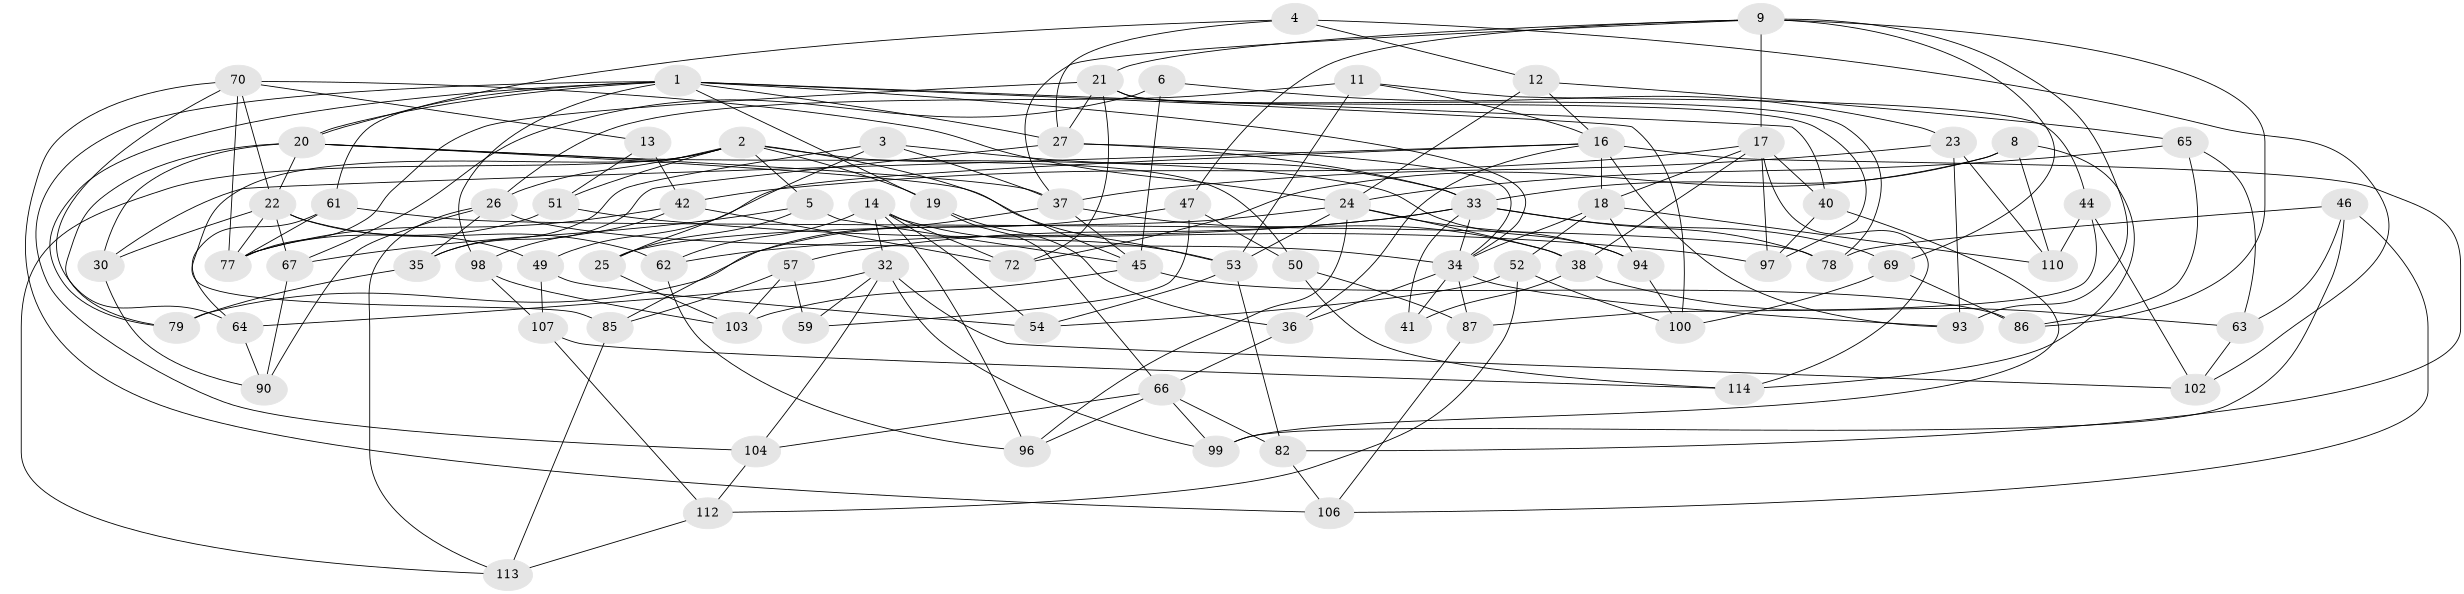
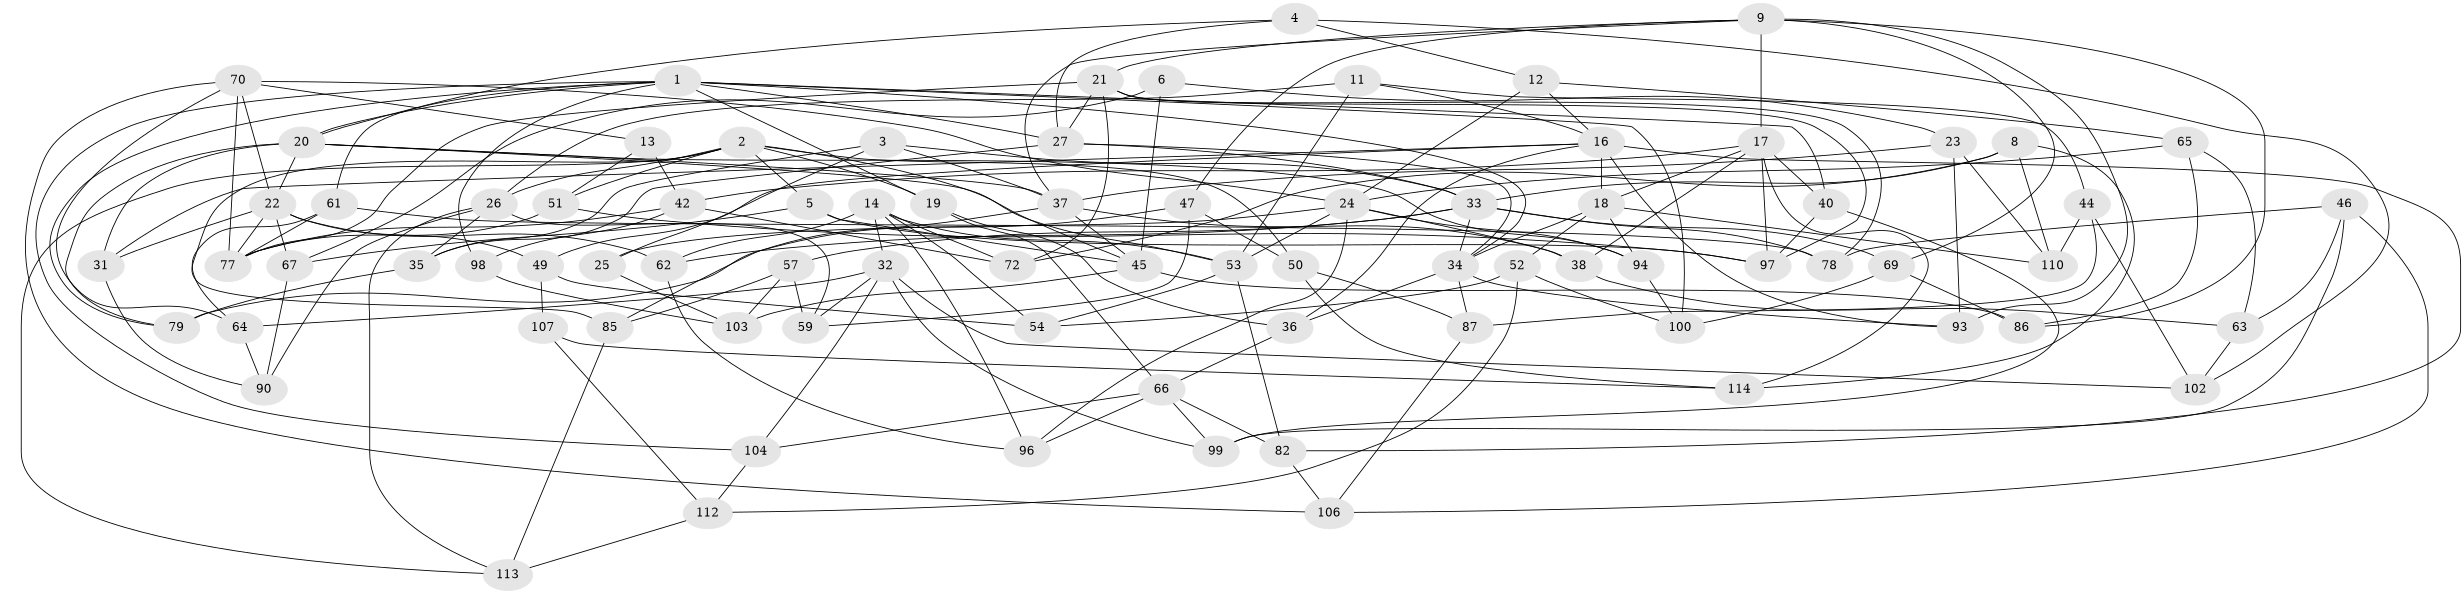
(719, 233) -> (1309, 245)
(948, 246) -> (703, 224)
(101, 266) -> (101, 266)
(510, 296) -> none
(1408, 328) -> none
